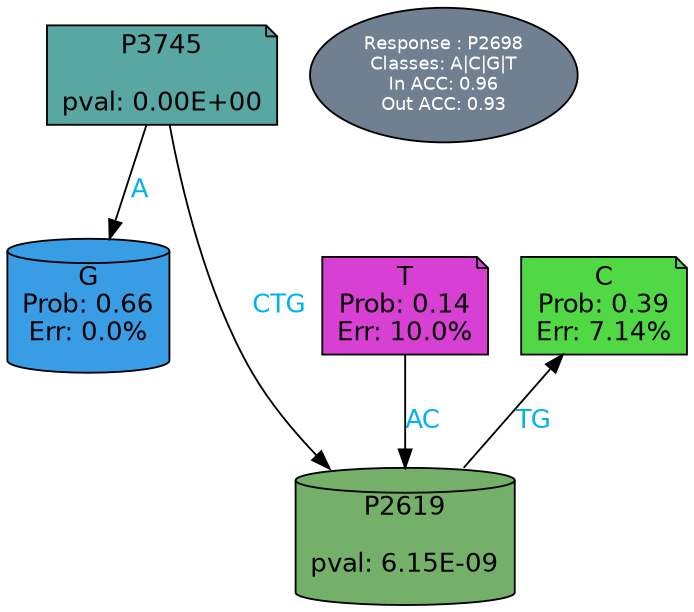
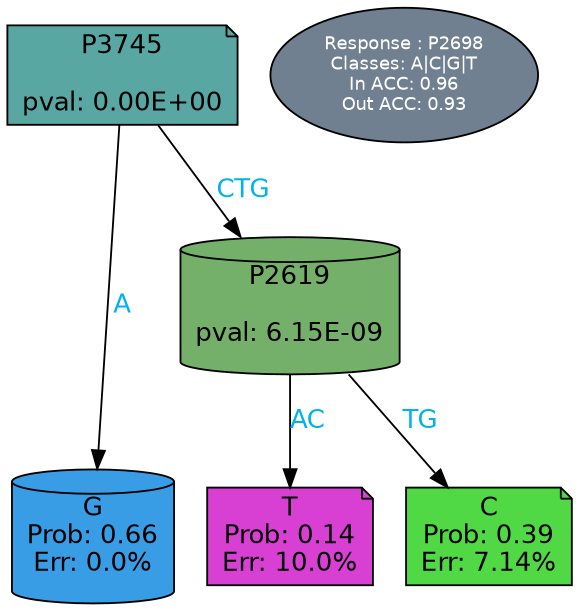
(405, 402) -> (290, 422)
